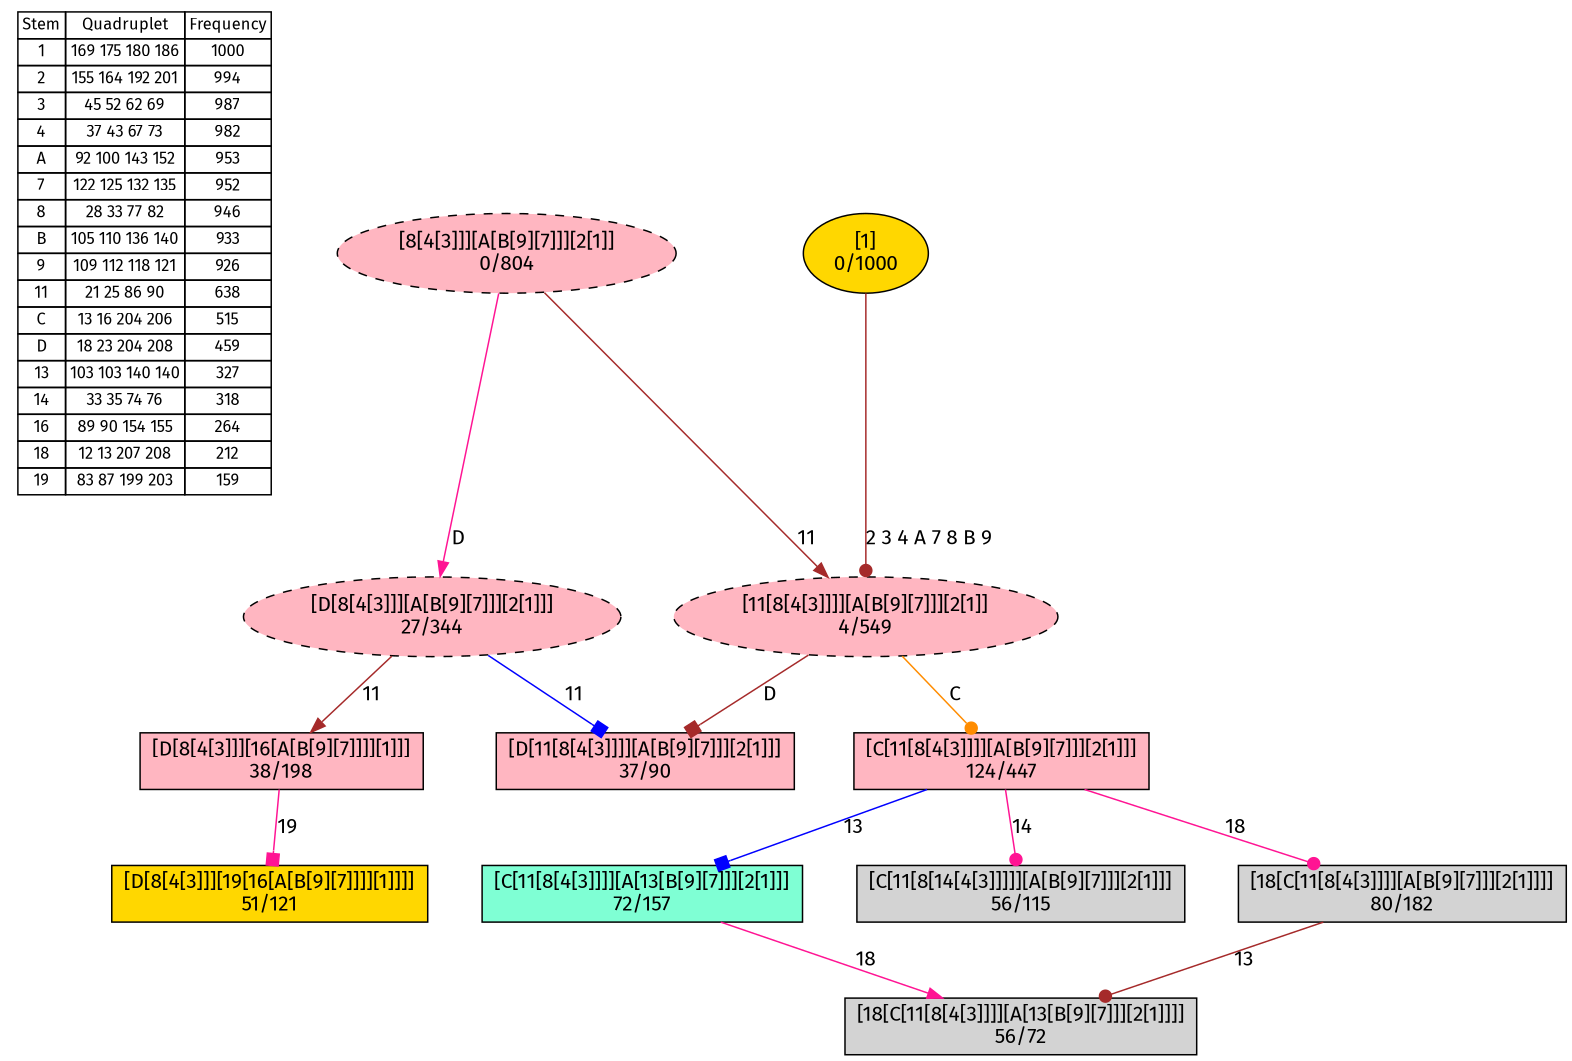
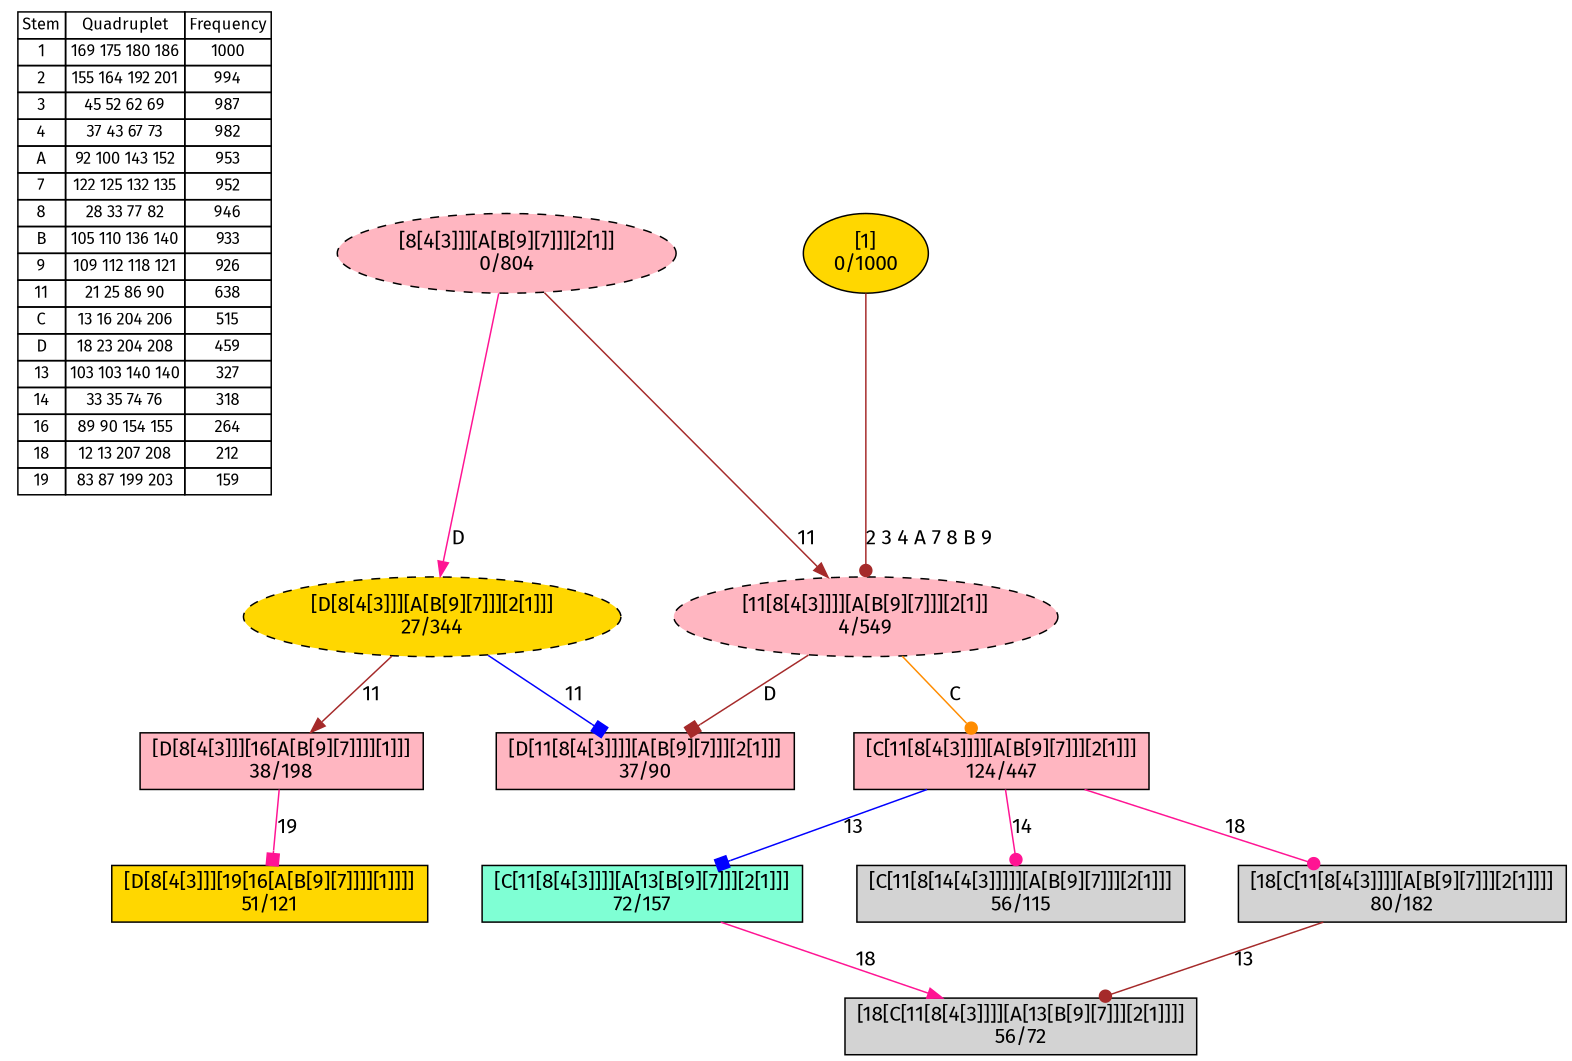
(432, 617) -> (432, 617)
